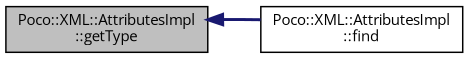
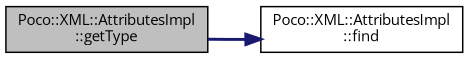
(242, 20) -> (227, 39)
